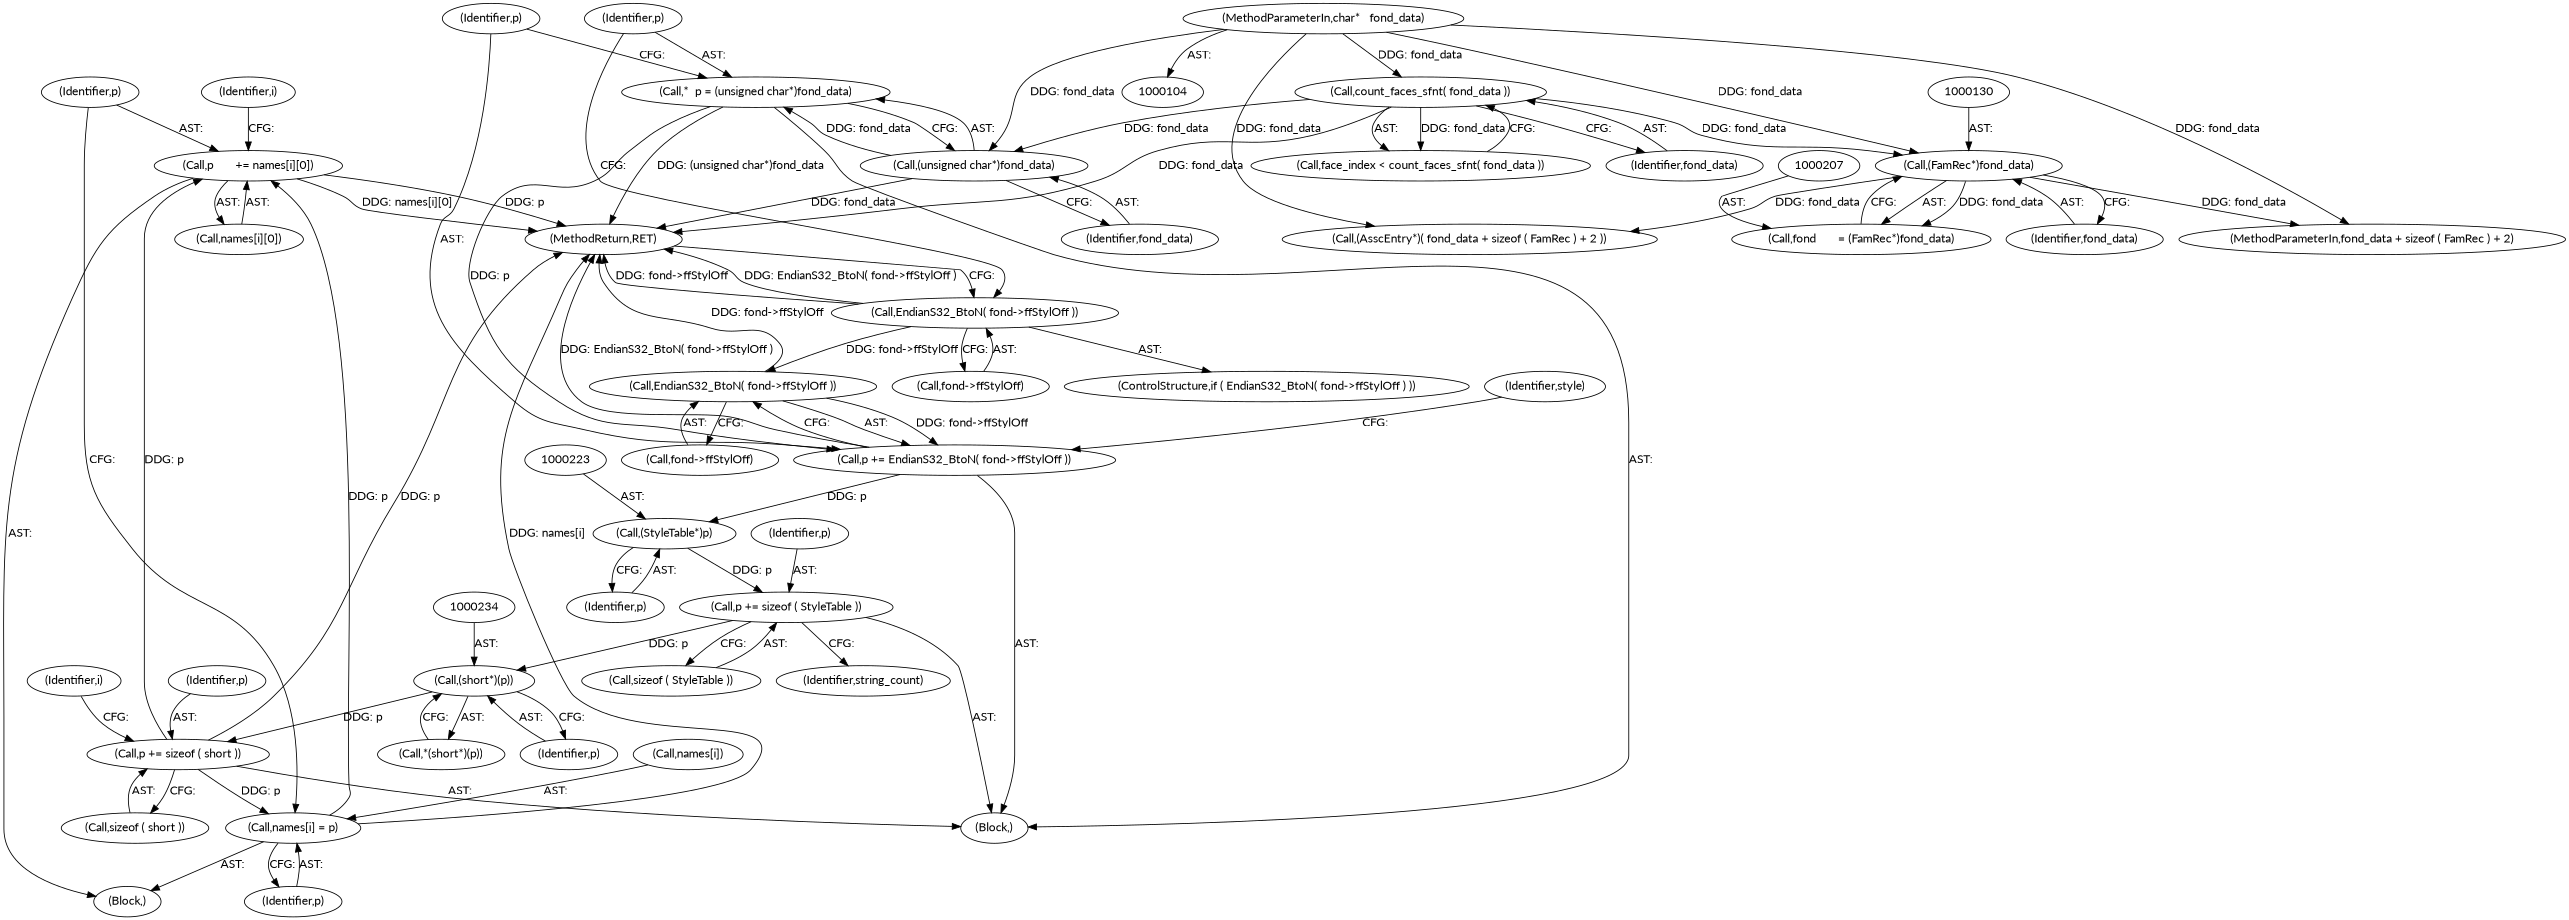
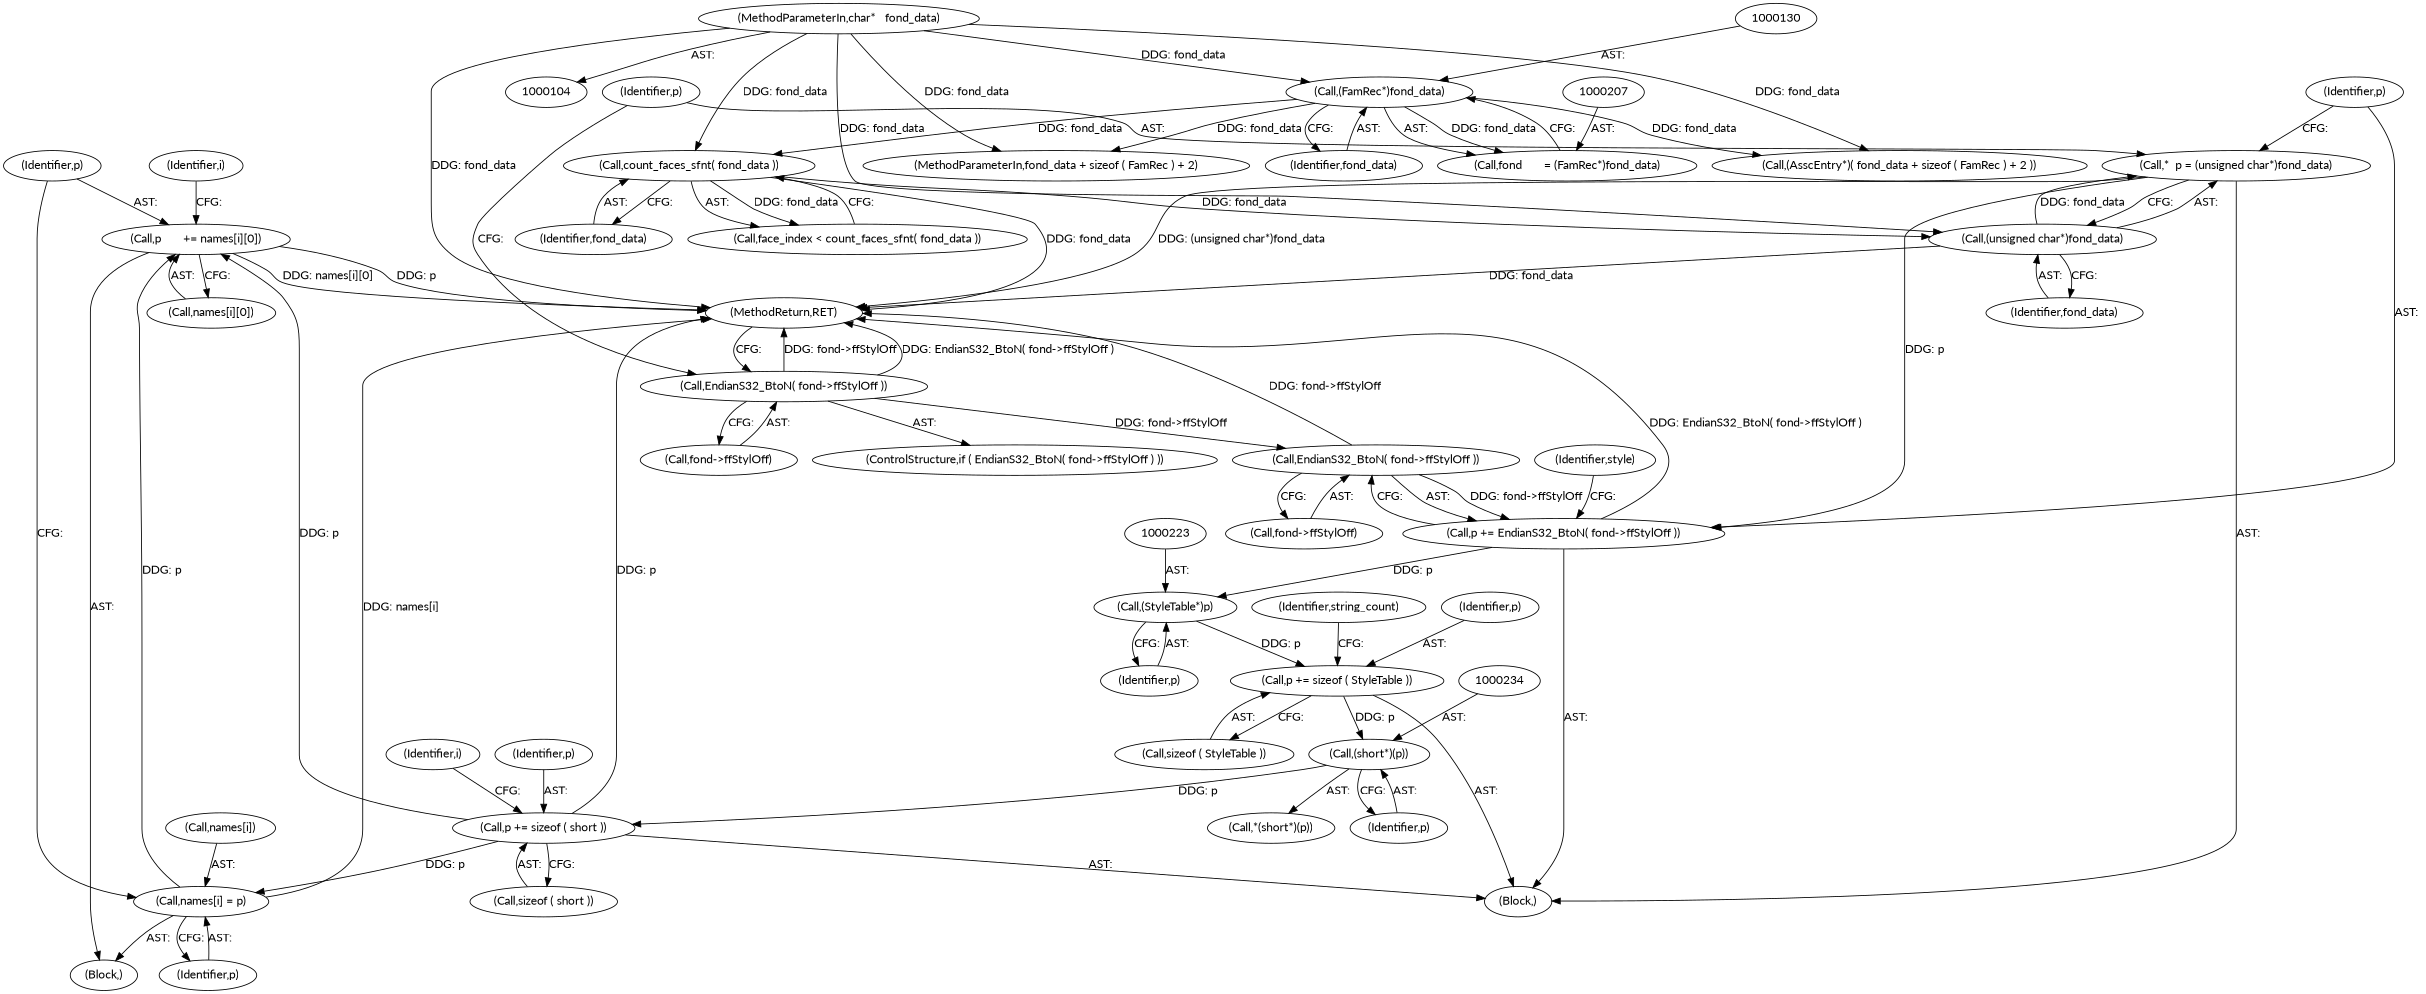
(1712, 138) -> (1039, 123)
none -> (431, 150)
(230, 203) -> (219, 276)
(822, 641) -> (1338, 640)
(421, 717) -> none
